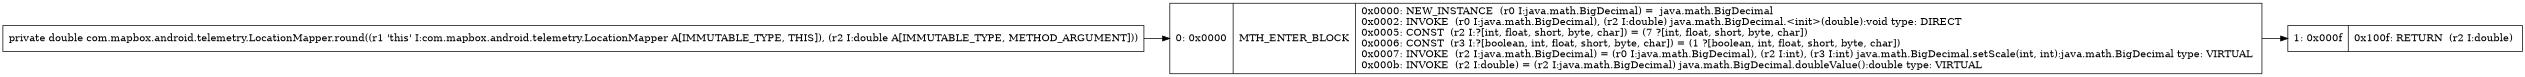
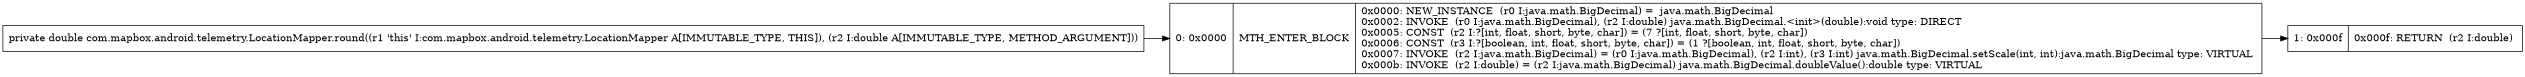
(2435, 38) -> (2435, 38)
